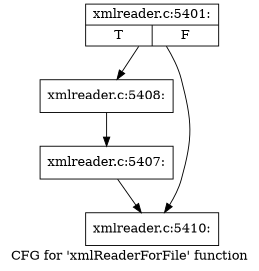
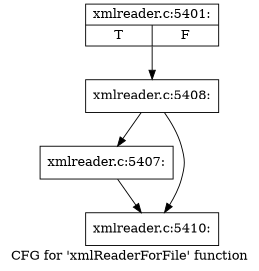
(190, 125) -> (184, 158)
